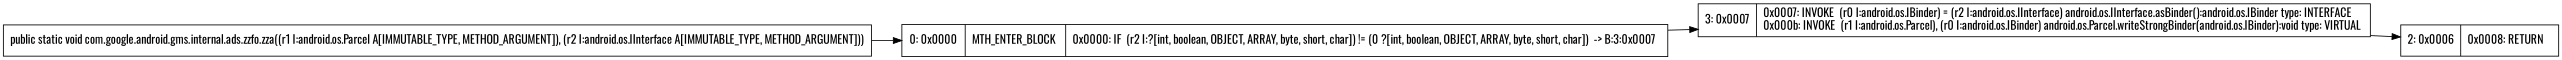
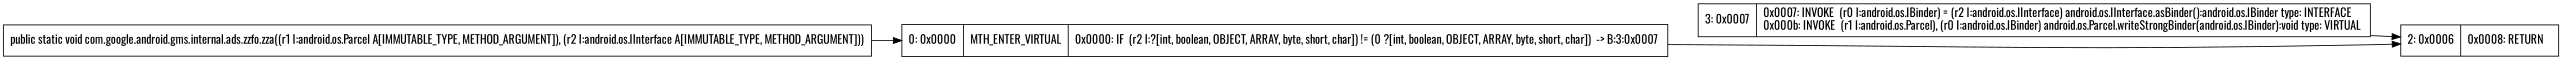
(1679, 30) -> (2030, 47)
(1014, 40) -> (1016, 40)
